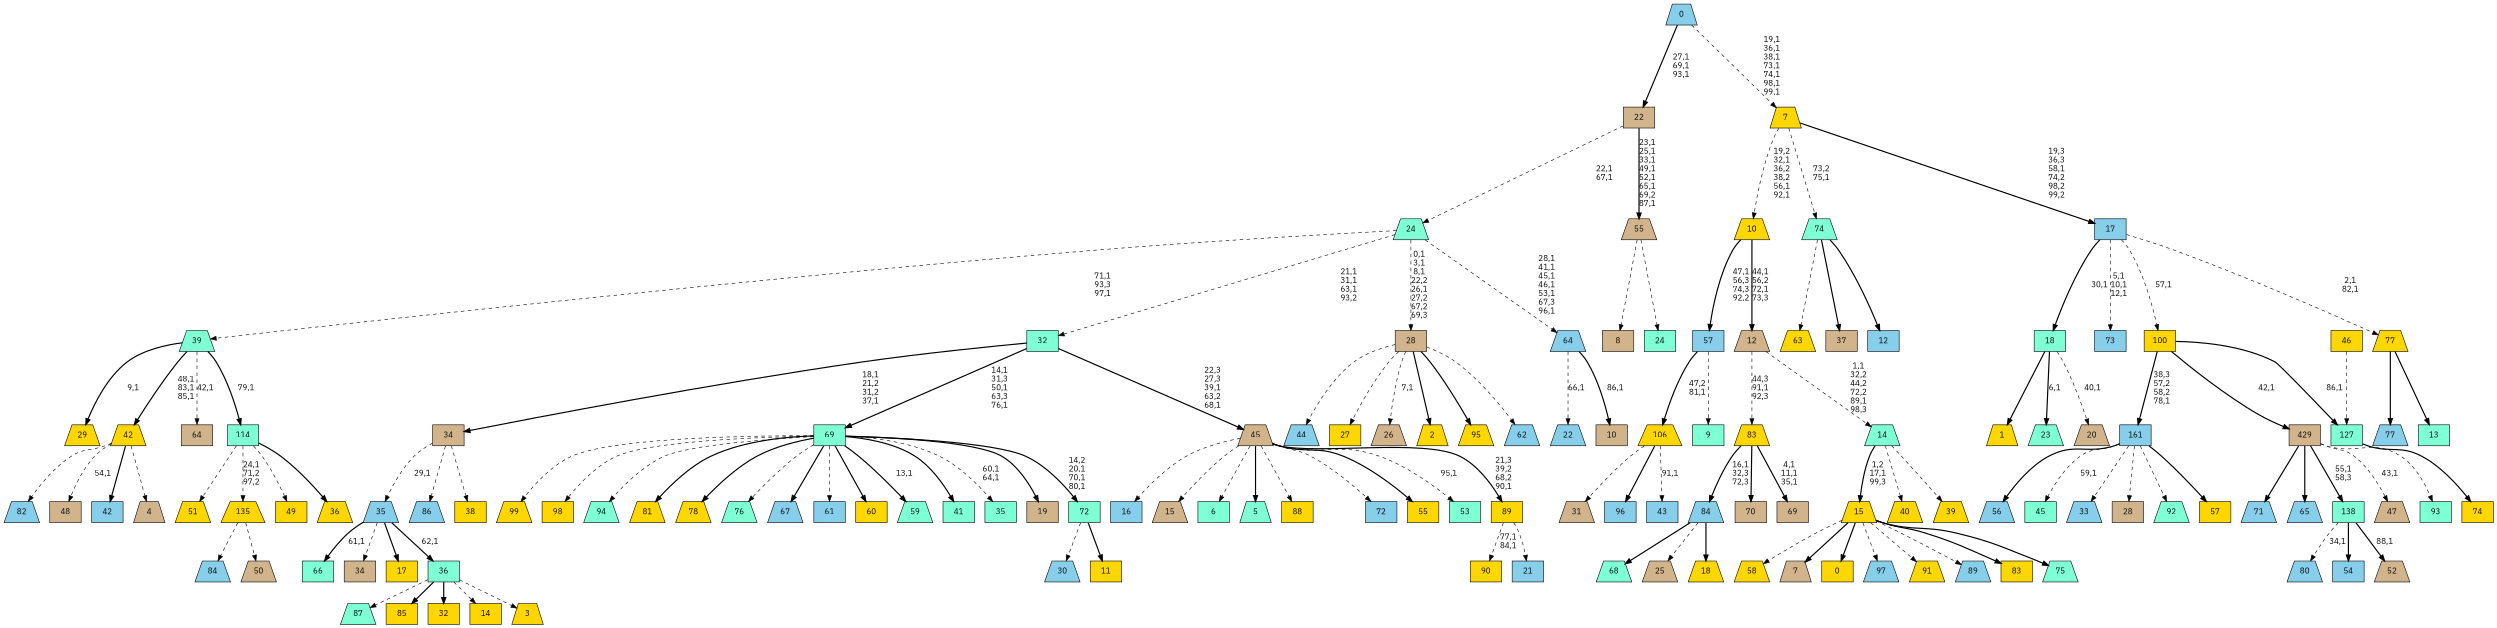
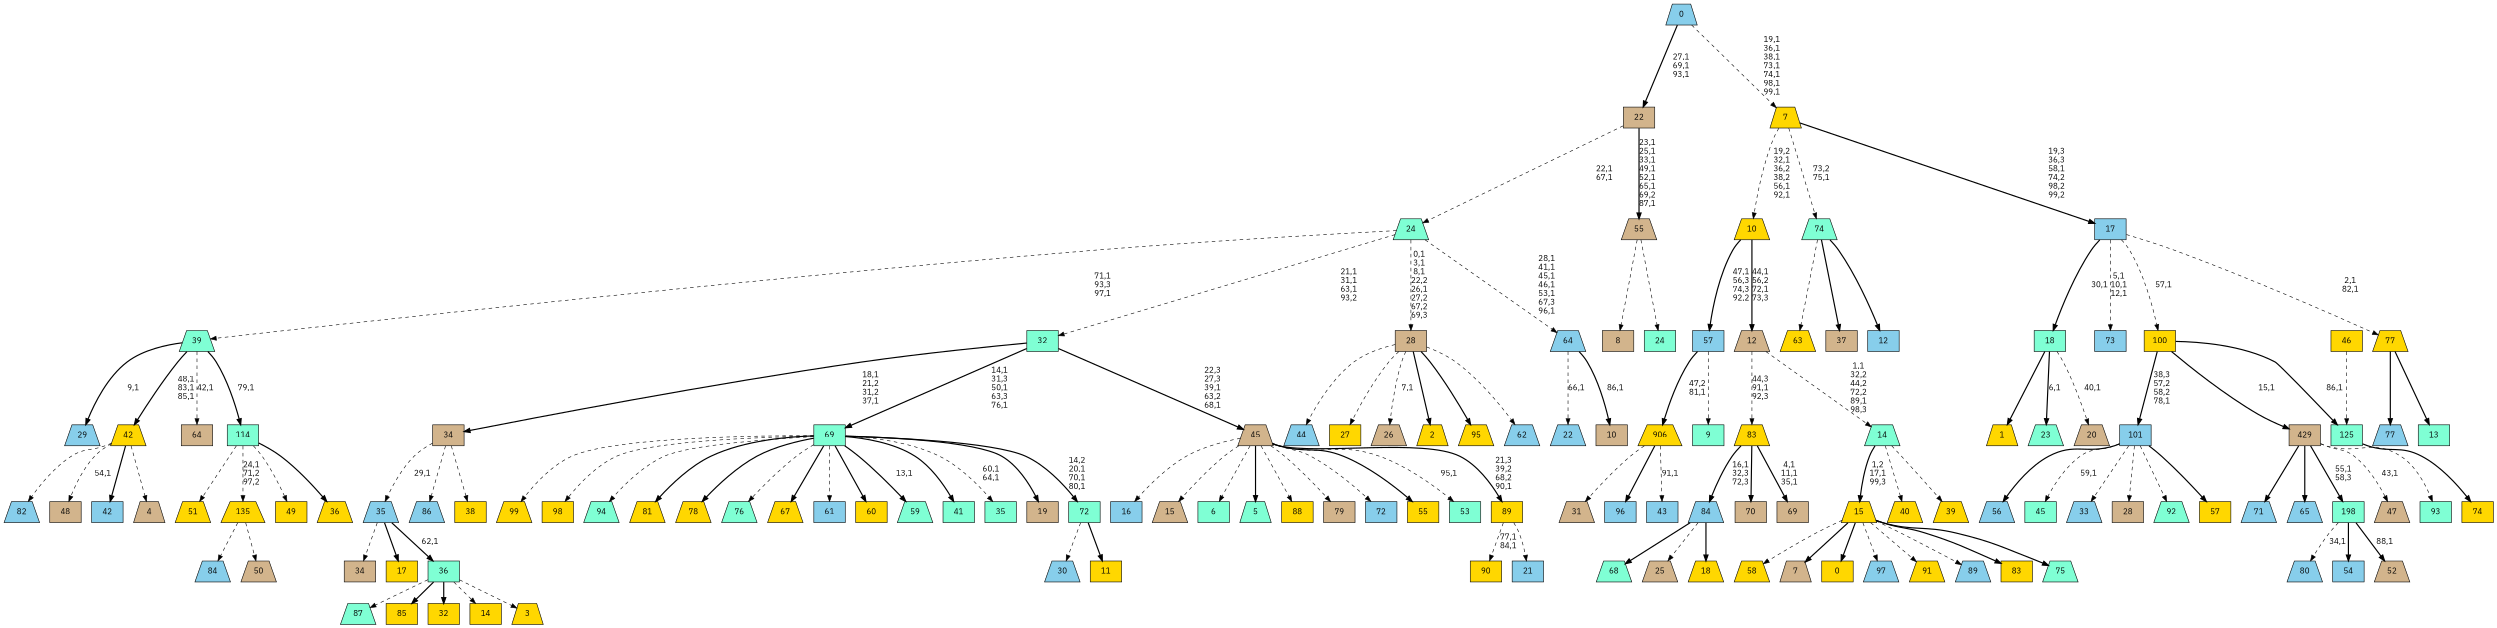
(2267, 388) -> (2267, 388)
(82, 435) -> (82, 435)
(1660, 435) -> (1660, 435)
(2135, 435) -> (2135, 435)
(2347, 435) -> (2347, 435)
(785, 512) -> (785, 512)
none -> (1339, 512)
(2348, 512) -> (2348, 512)
(318, 571) -> none
